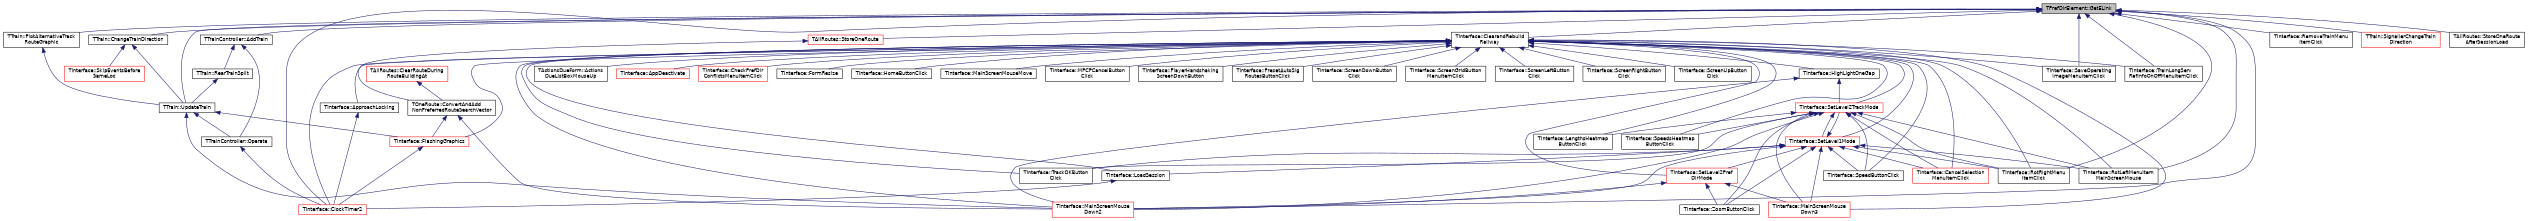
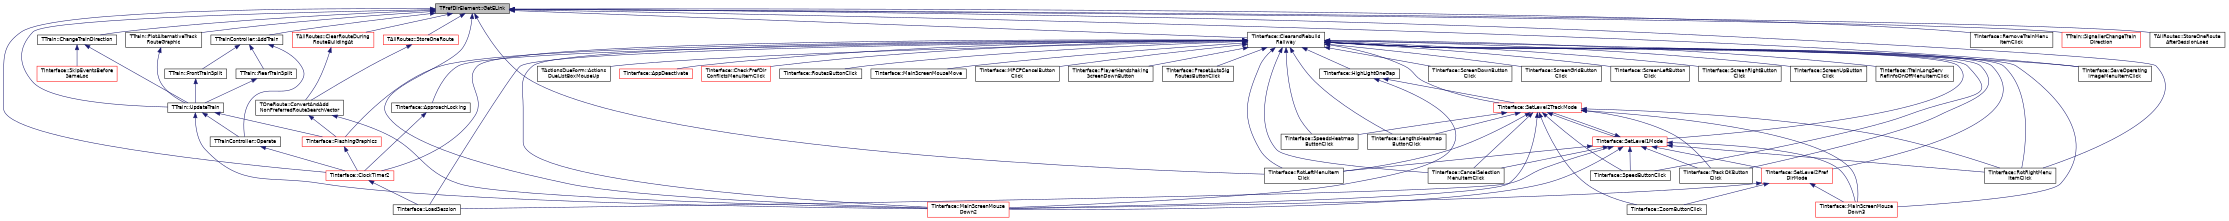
(2122, 41) -> (407, 23)
none -> (196, 74)
(810, 74) -> (821, 74)
(892, 74) -> none
(1446, 74) -> (1561, 74)
(1951, 176) -> (1466, 176)
(2119, 176) -> (1304, 176)
(1769, 177) -> none
(832, 198) -> (398, 195)
